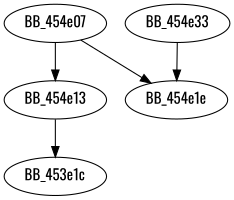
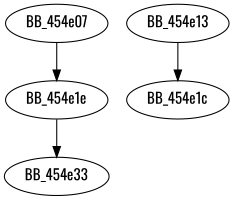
(55, 56) -> none
(177, 56) -> (57, 133)
(55, 176) -> (178, 100)
